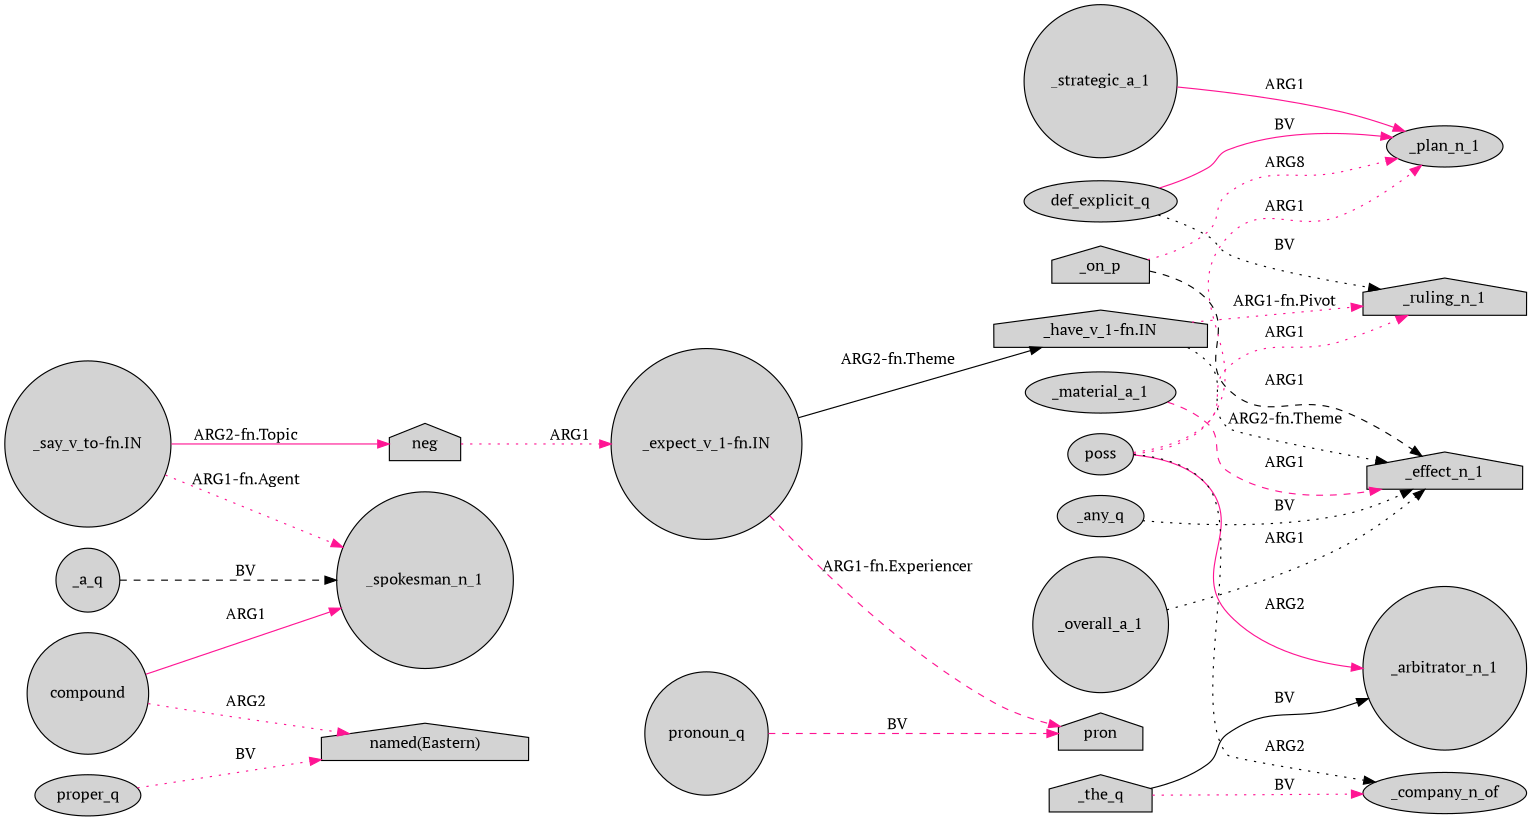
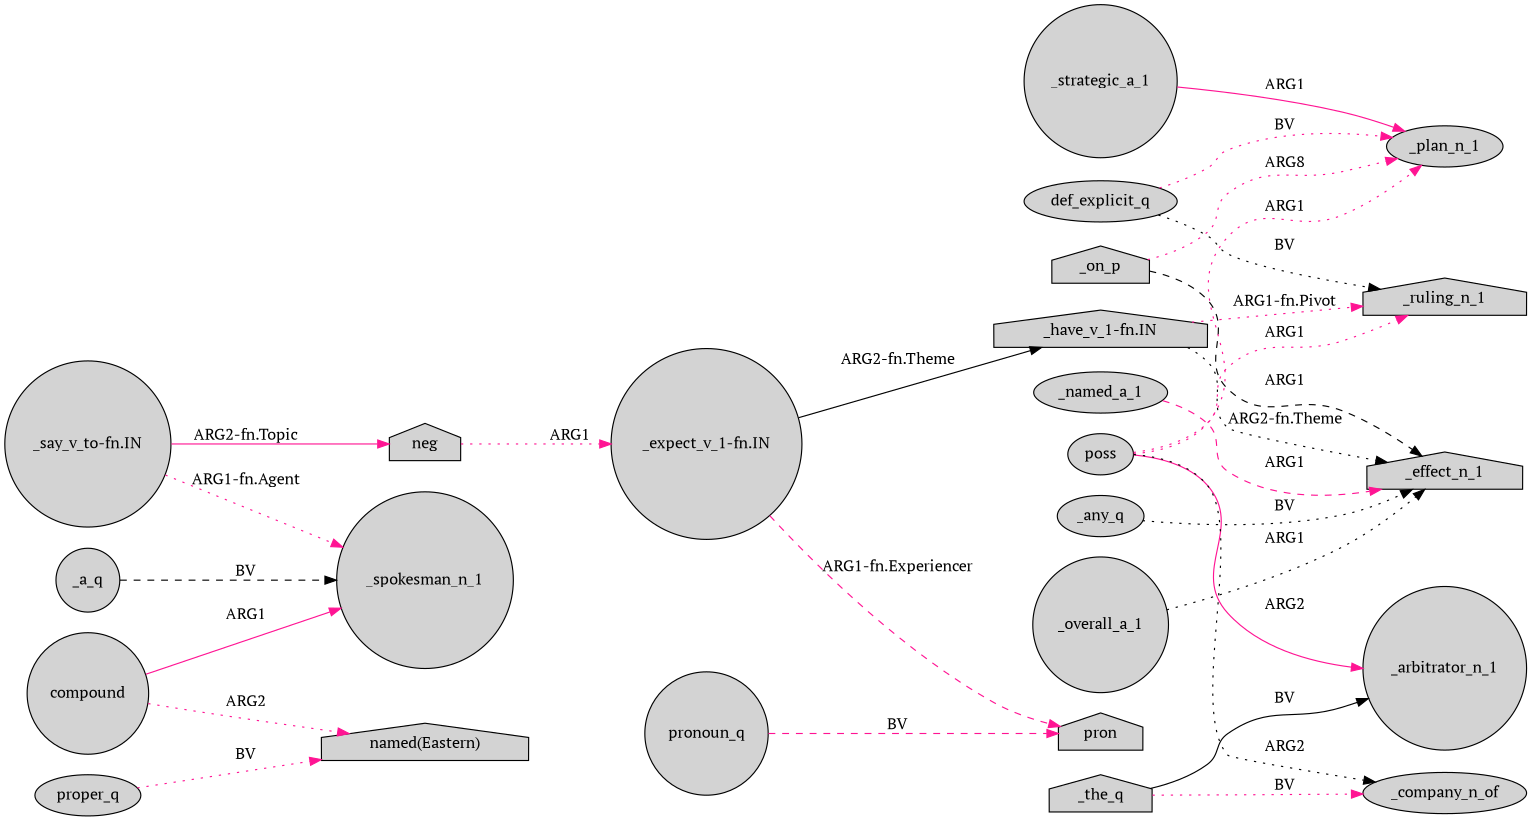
(1264, 140) -> (1264, 140)
(1101, 392) -> (1101, 392)
